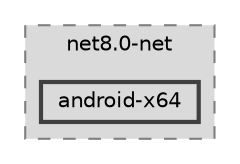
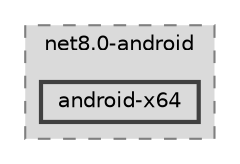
(120, 45) -> (120, 45)
